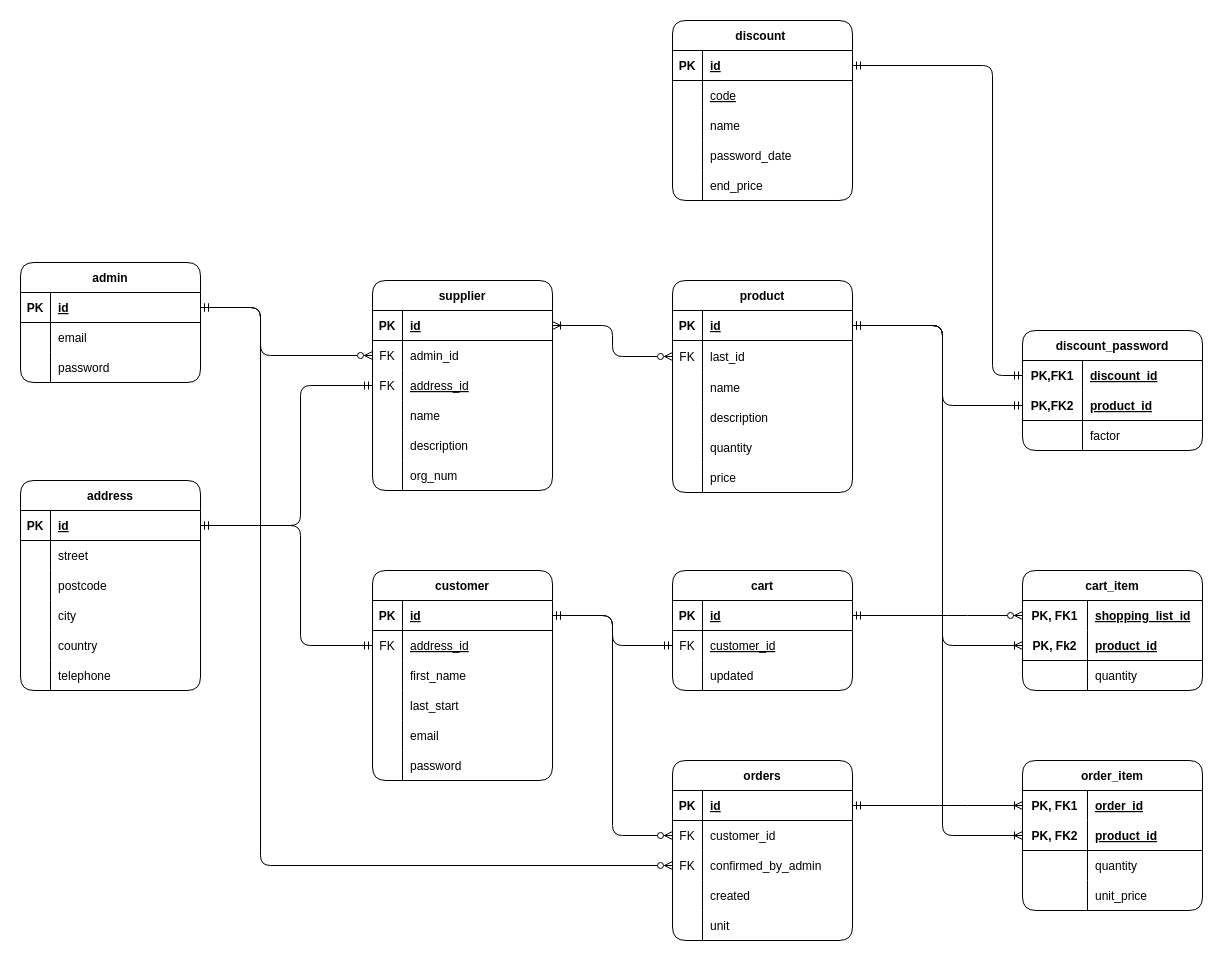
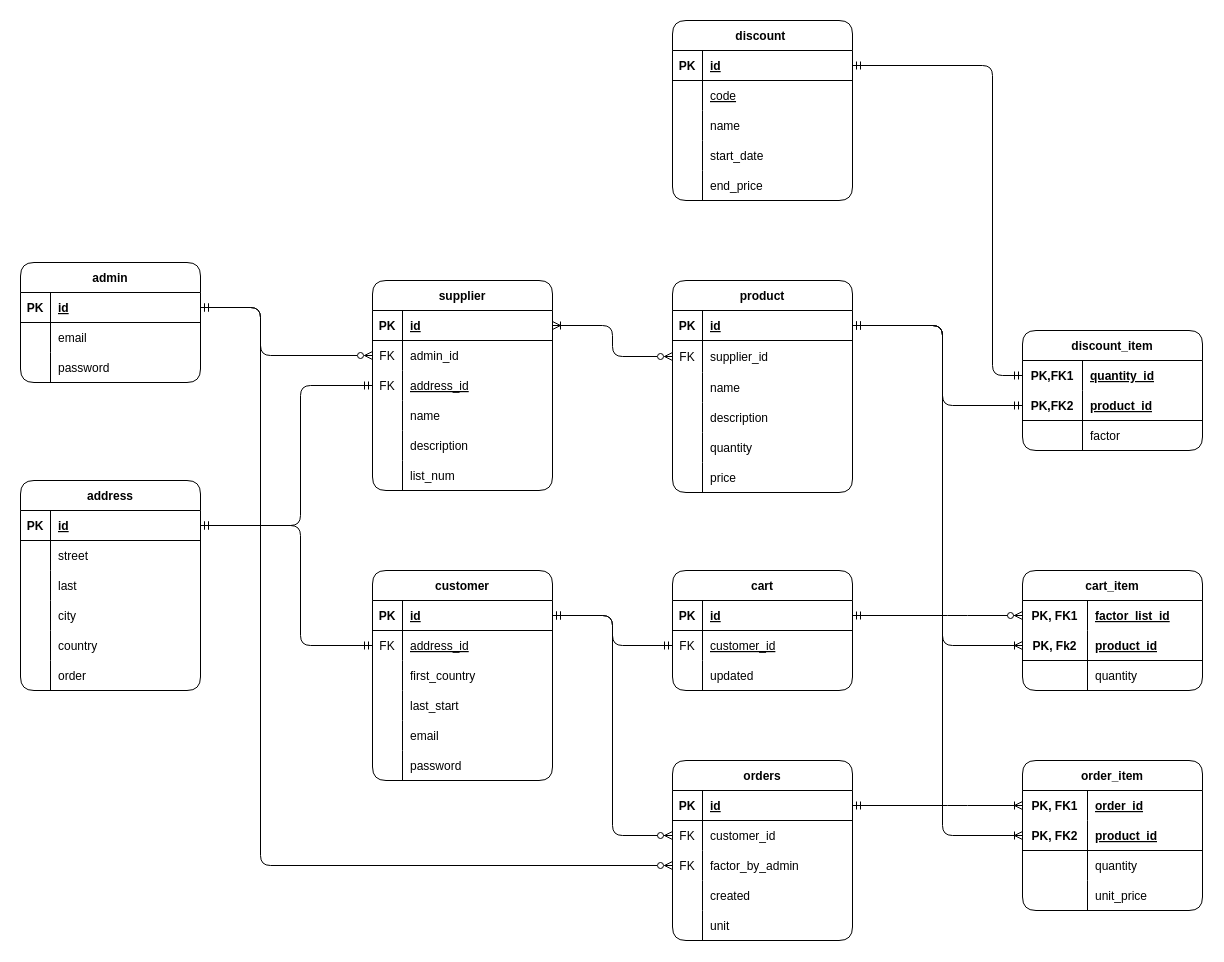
(754, 156) -> (744, 156)
(1112, 346) -> (1112, 346)
(730, 357) -> (742, 357)
(1124, 376) -> (1124, 376)
(434, 476) -> (434, 476)
(85, 586) -> (70, 586)
(1143, 616) -> (1137, 616)
(87, 676) -> (75, 676)
(442, 676) -> (452, 676)
(767, 866) -> (759, 866)
